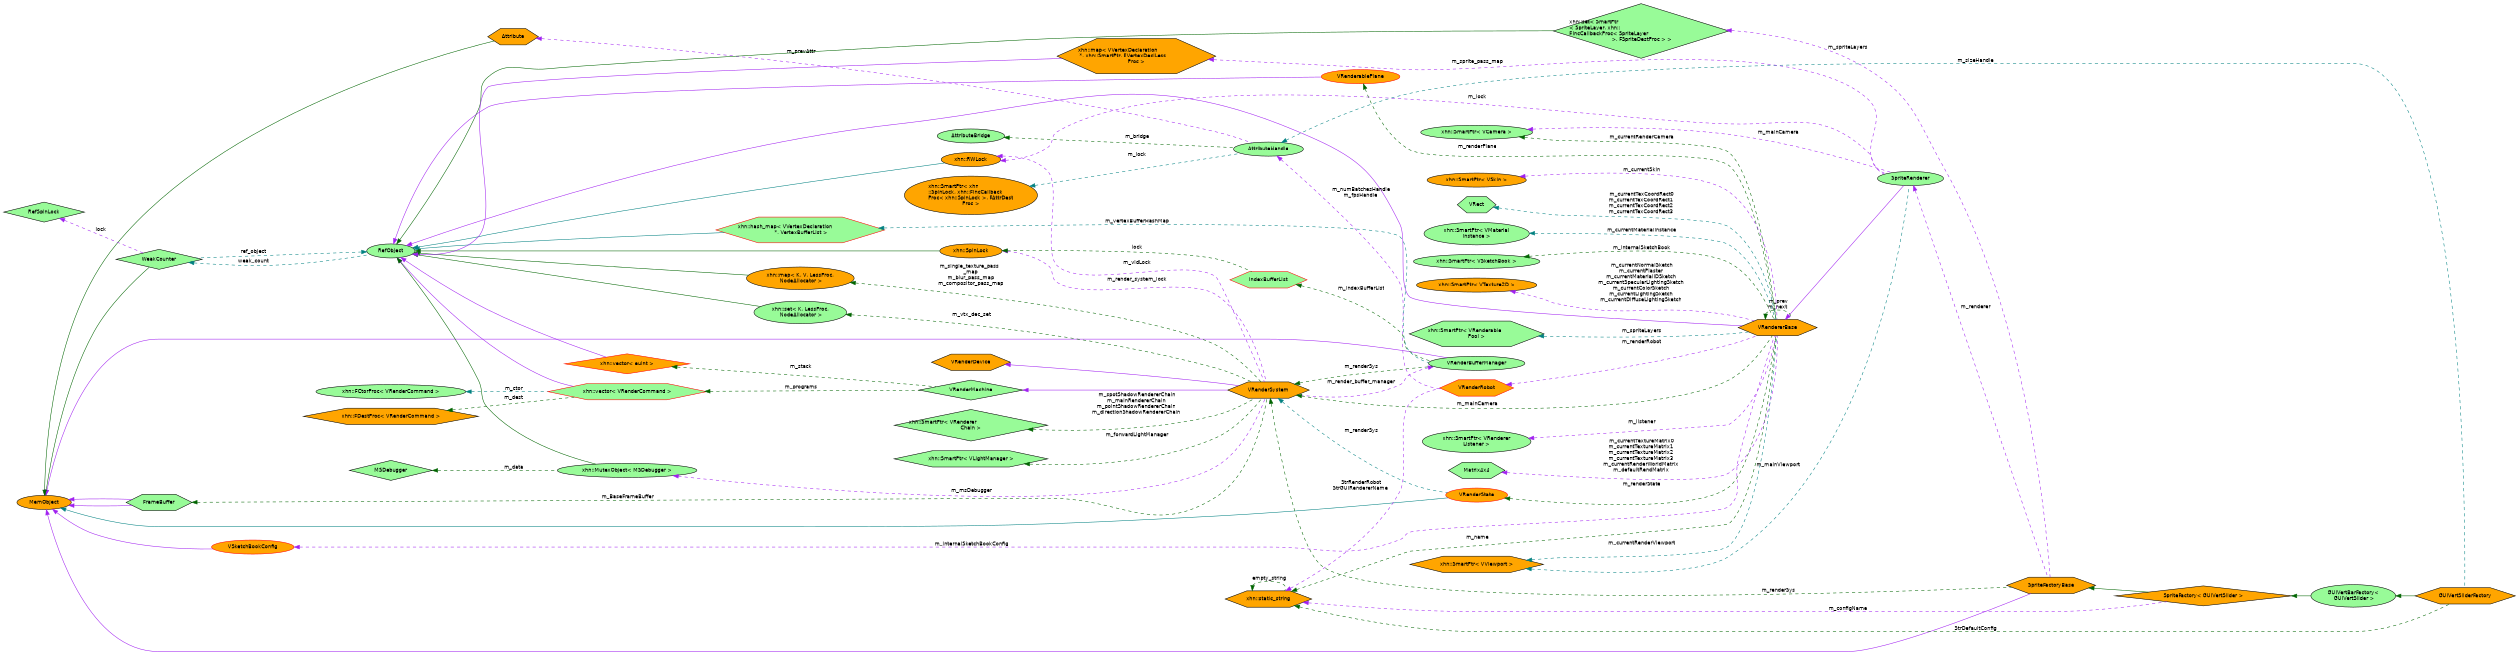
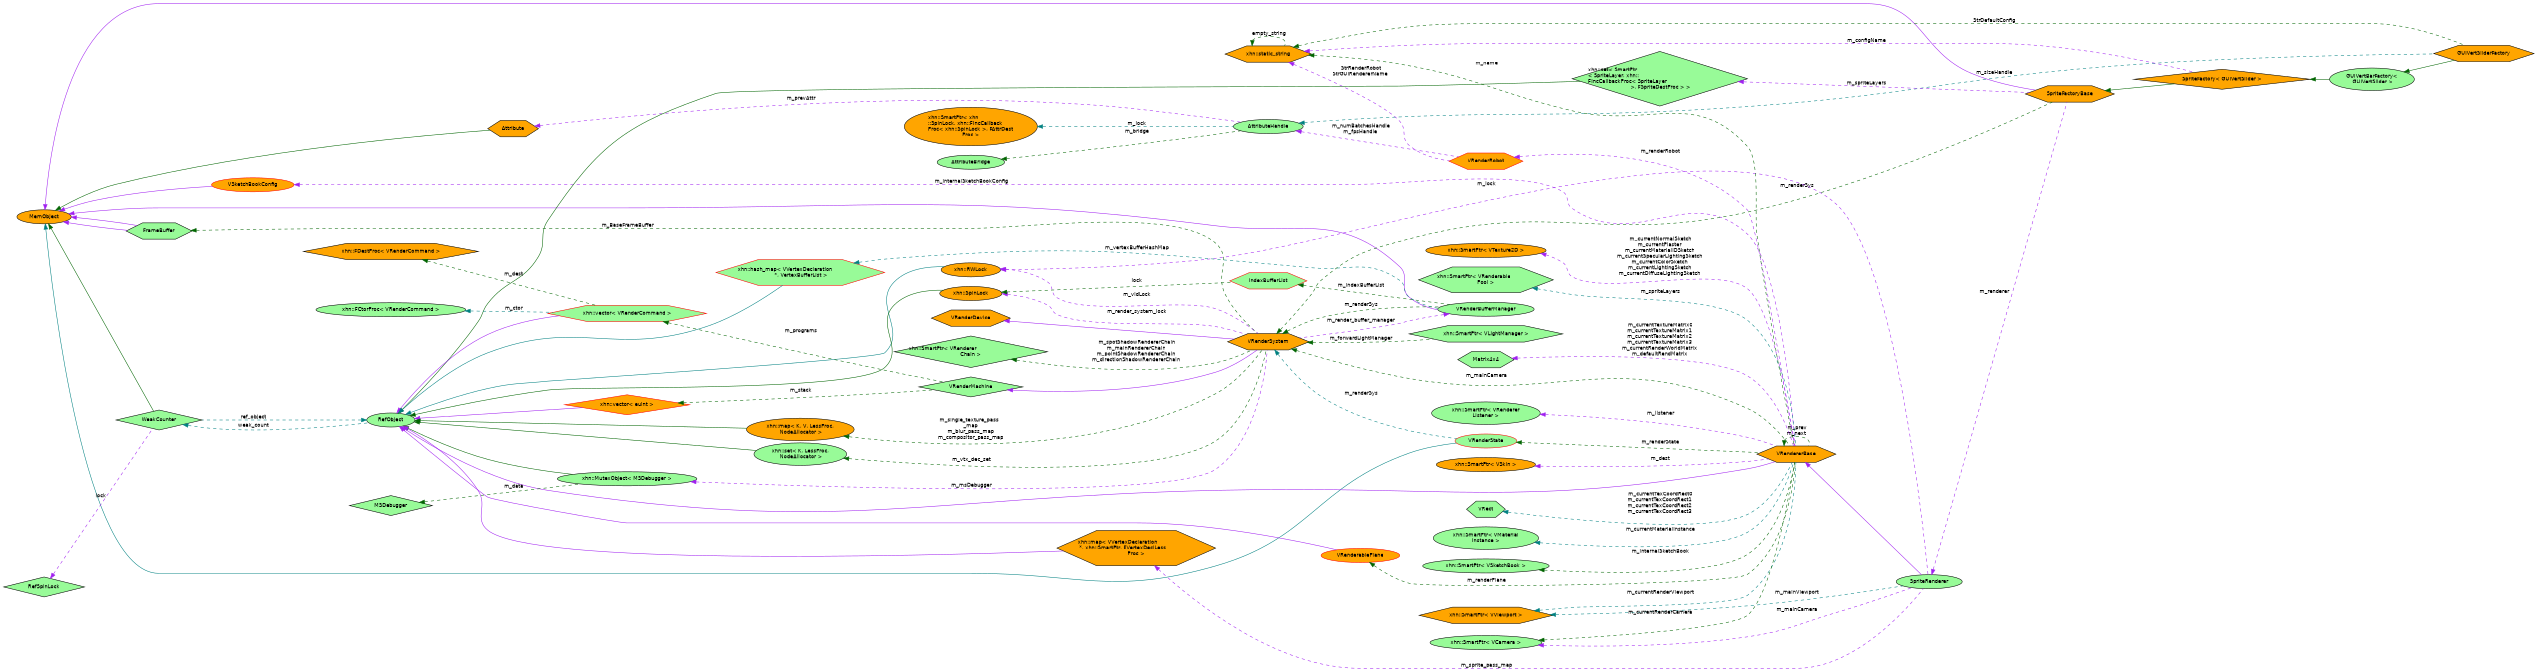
(1641, 170) -> (1660, 459)
(1155, 456) -> (1373, 342)
(1477, 495) -> (1486, 441)
